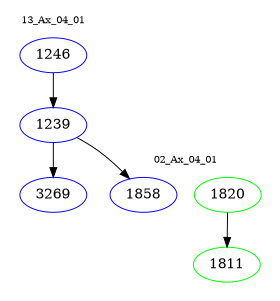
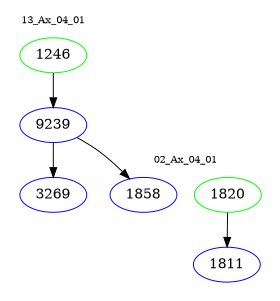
(53, 55) -> (53, 55)
(53, 125) -> (53, 125)
(227, 265) -> (227, 265)
